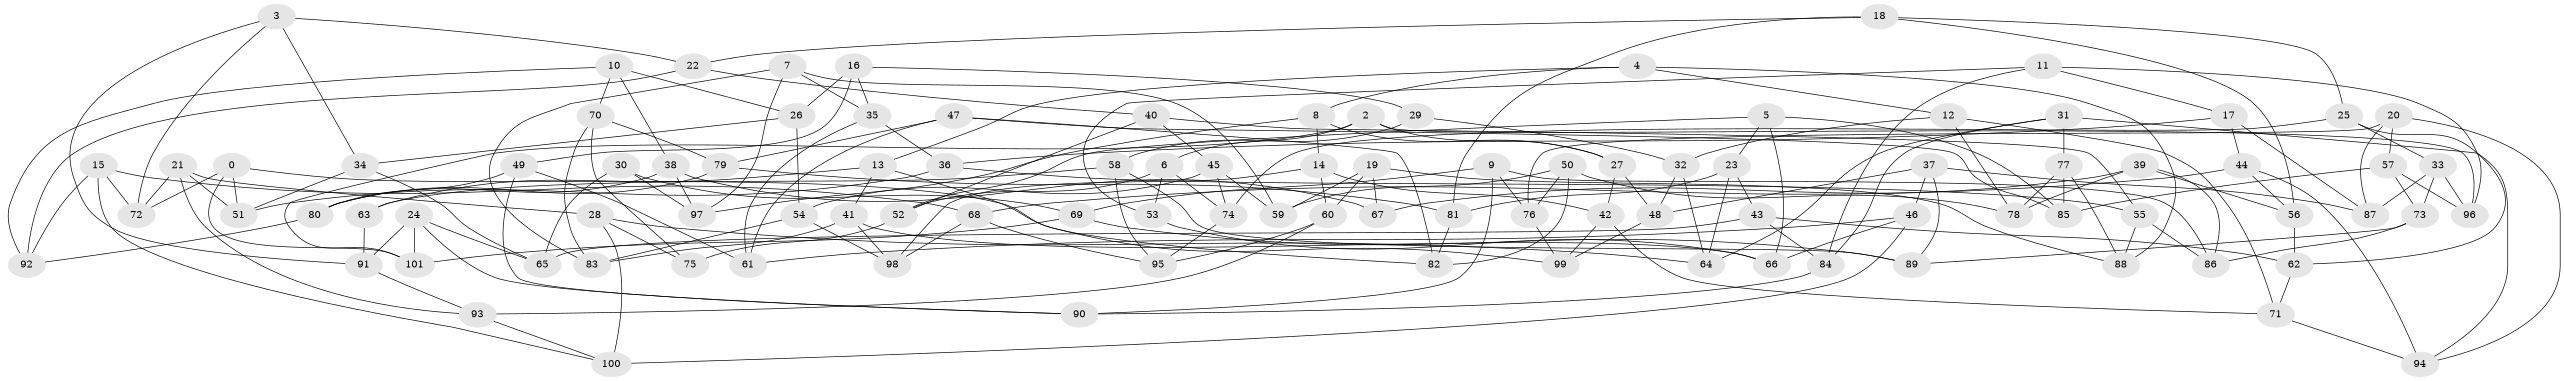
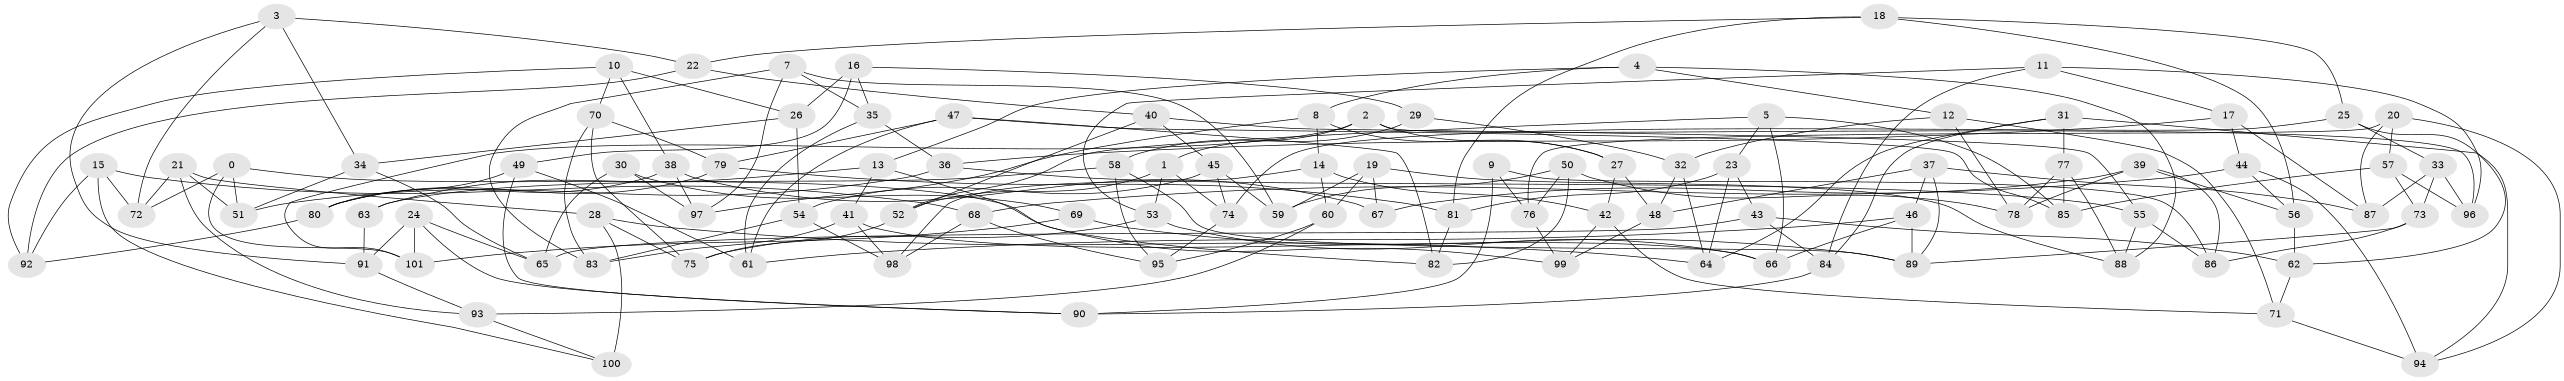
(1164, 166) -> (1164, 166)
(1283, 187) -> none
none -> (920, 237)
(1280, 337) -> (1912, 240)
